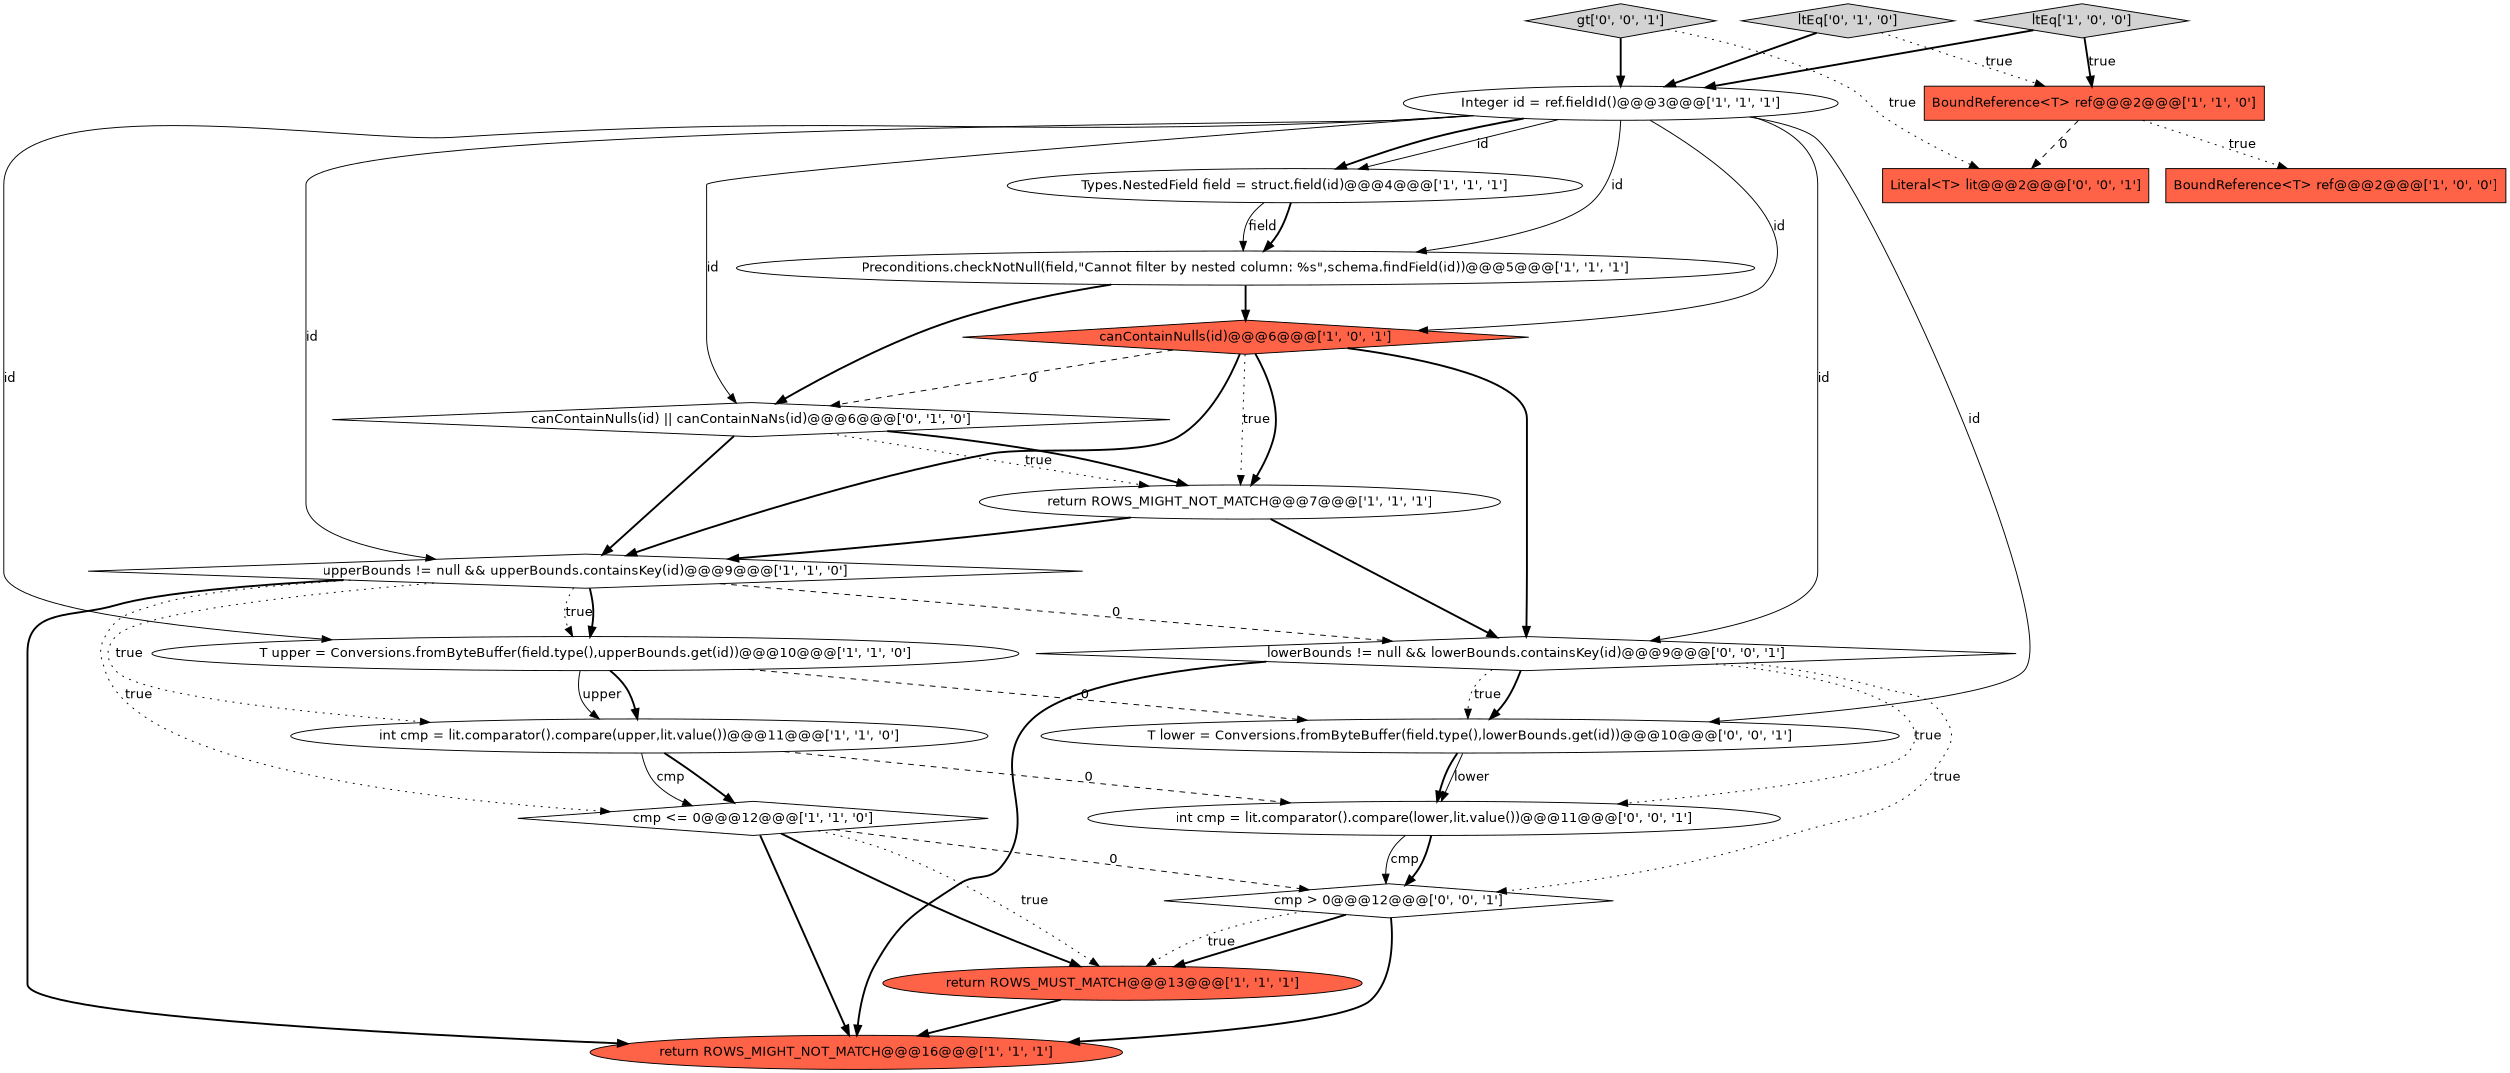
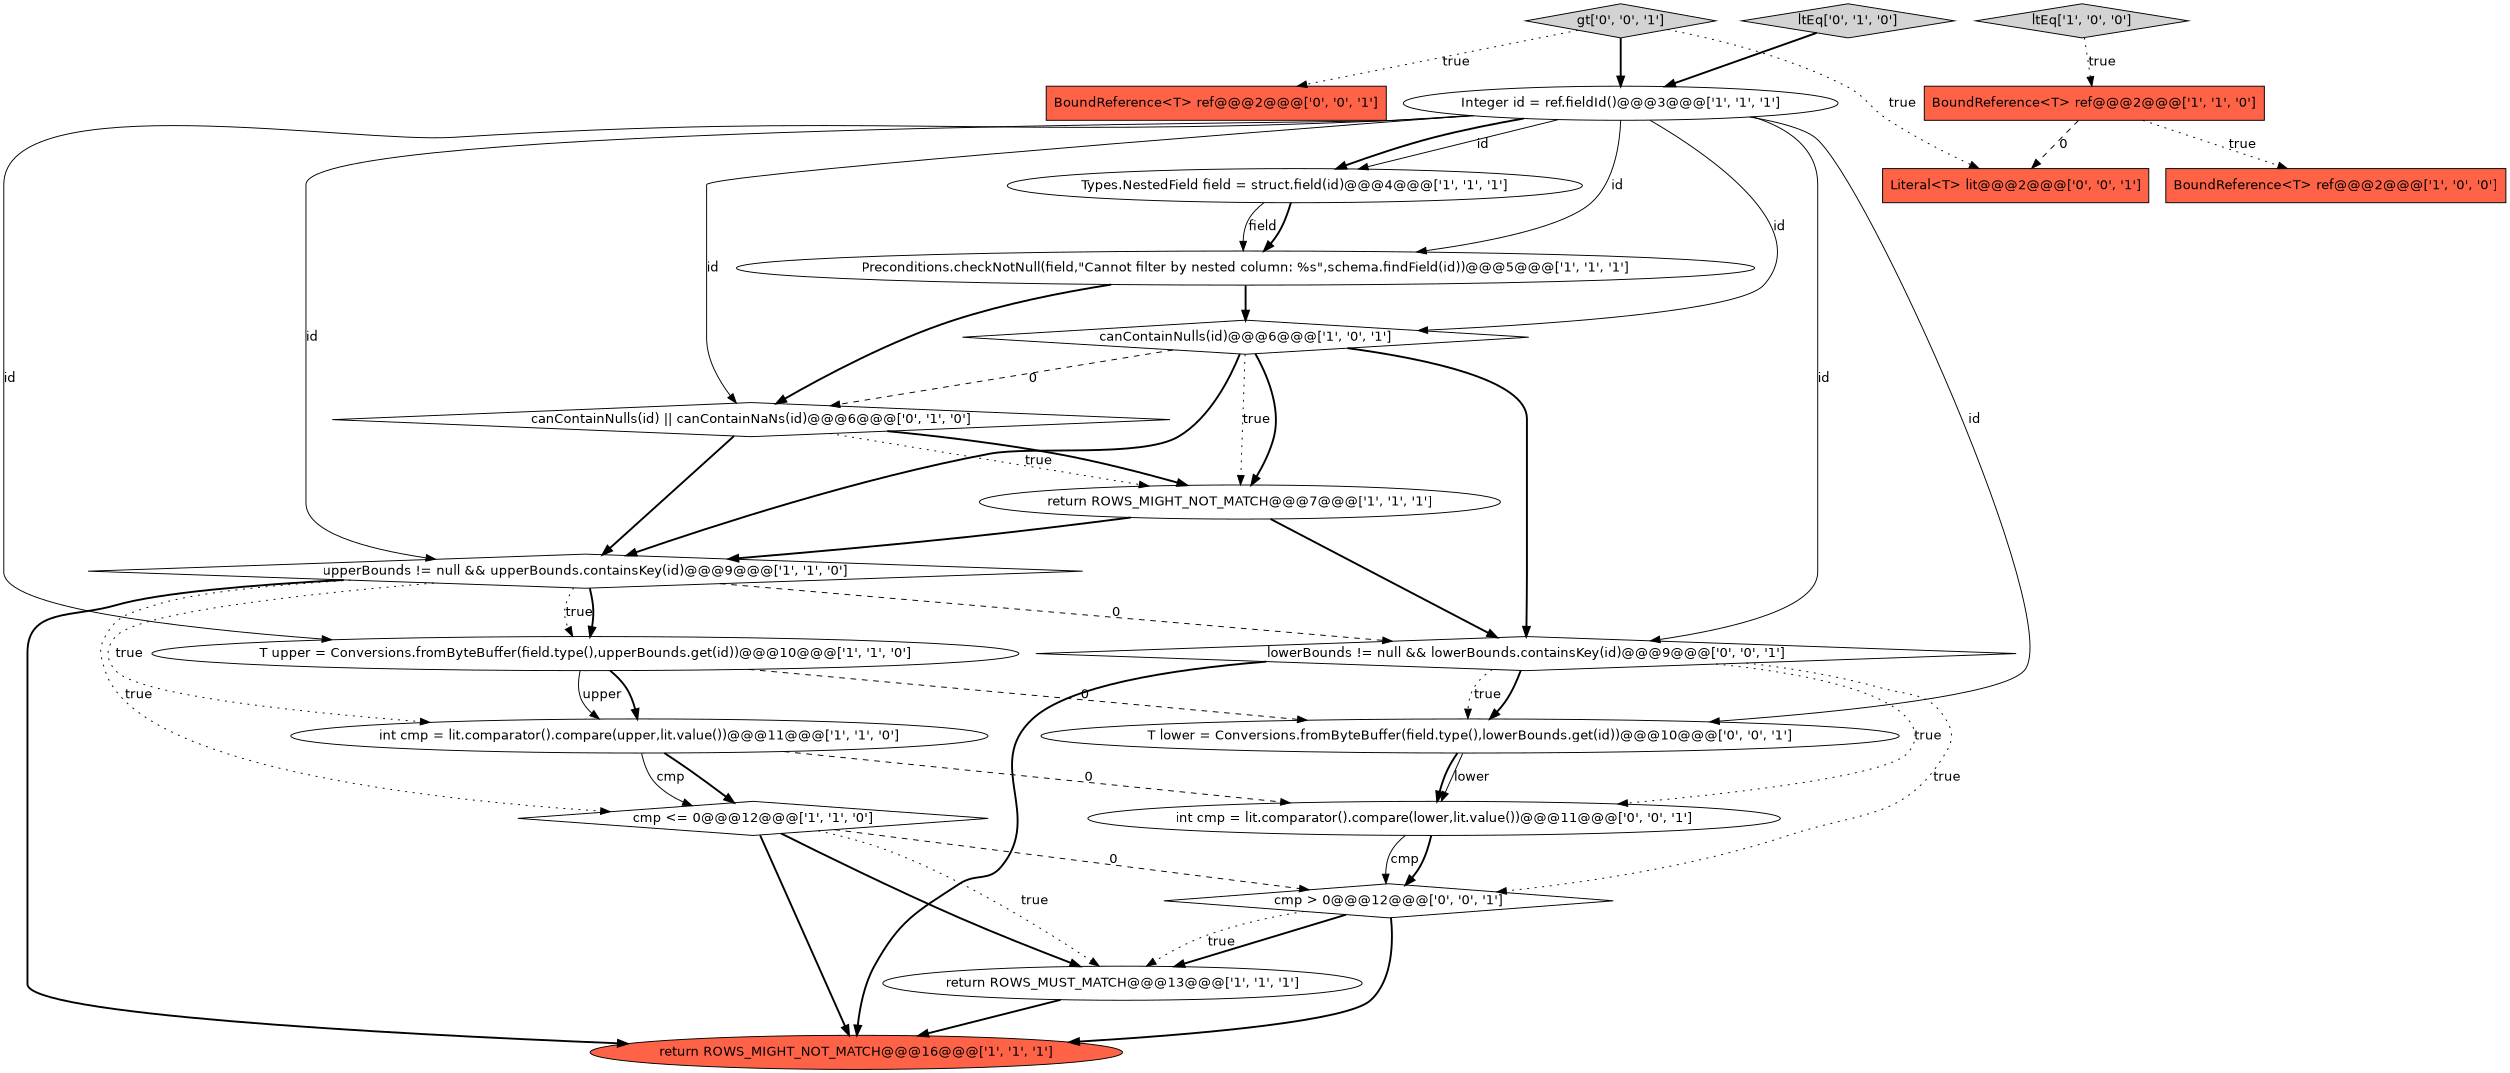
(2087, 57) -> (2087, 57)
(1874, 58) -> none
(1958, 58) -> none
none -> (1216, 103)
(1246, 337) -> (1246, 337)
(1122, 983) -> (1122, 983)
